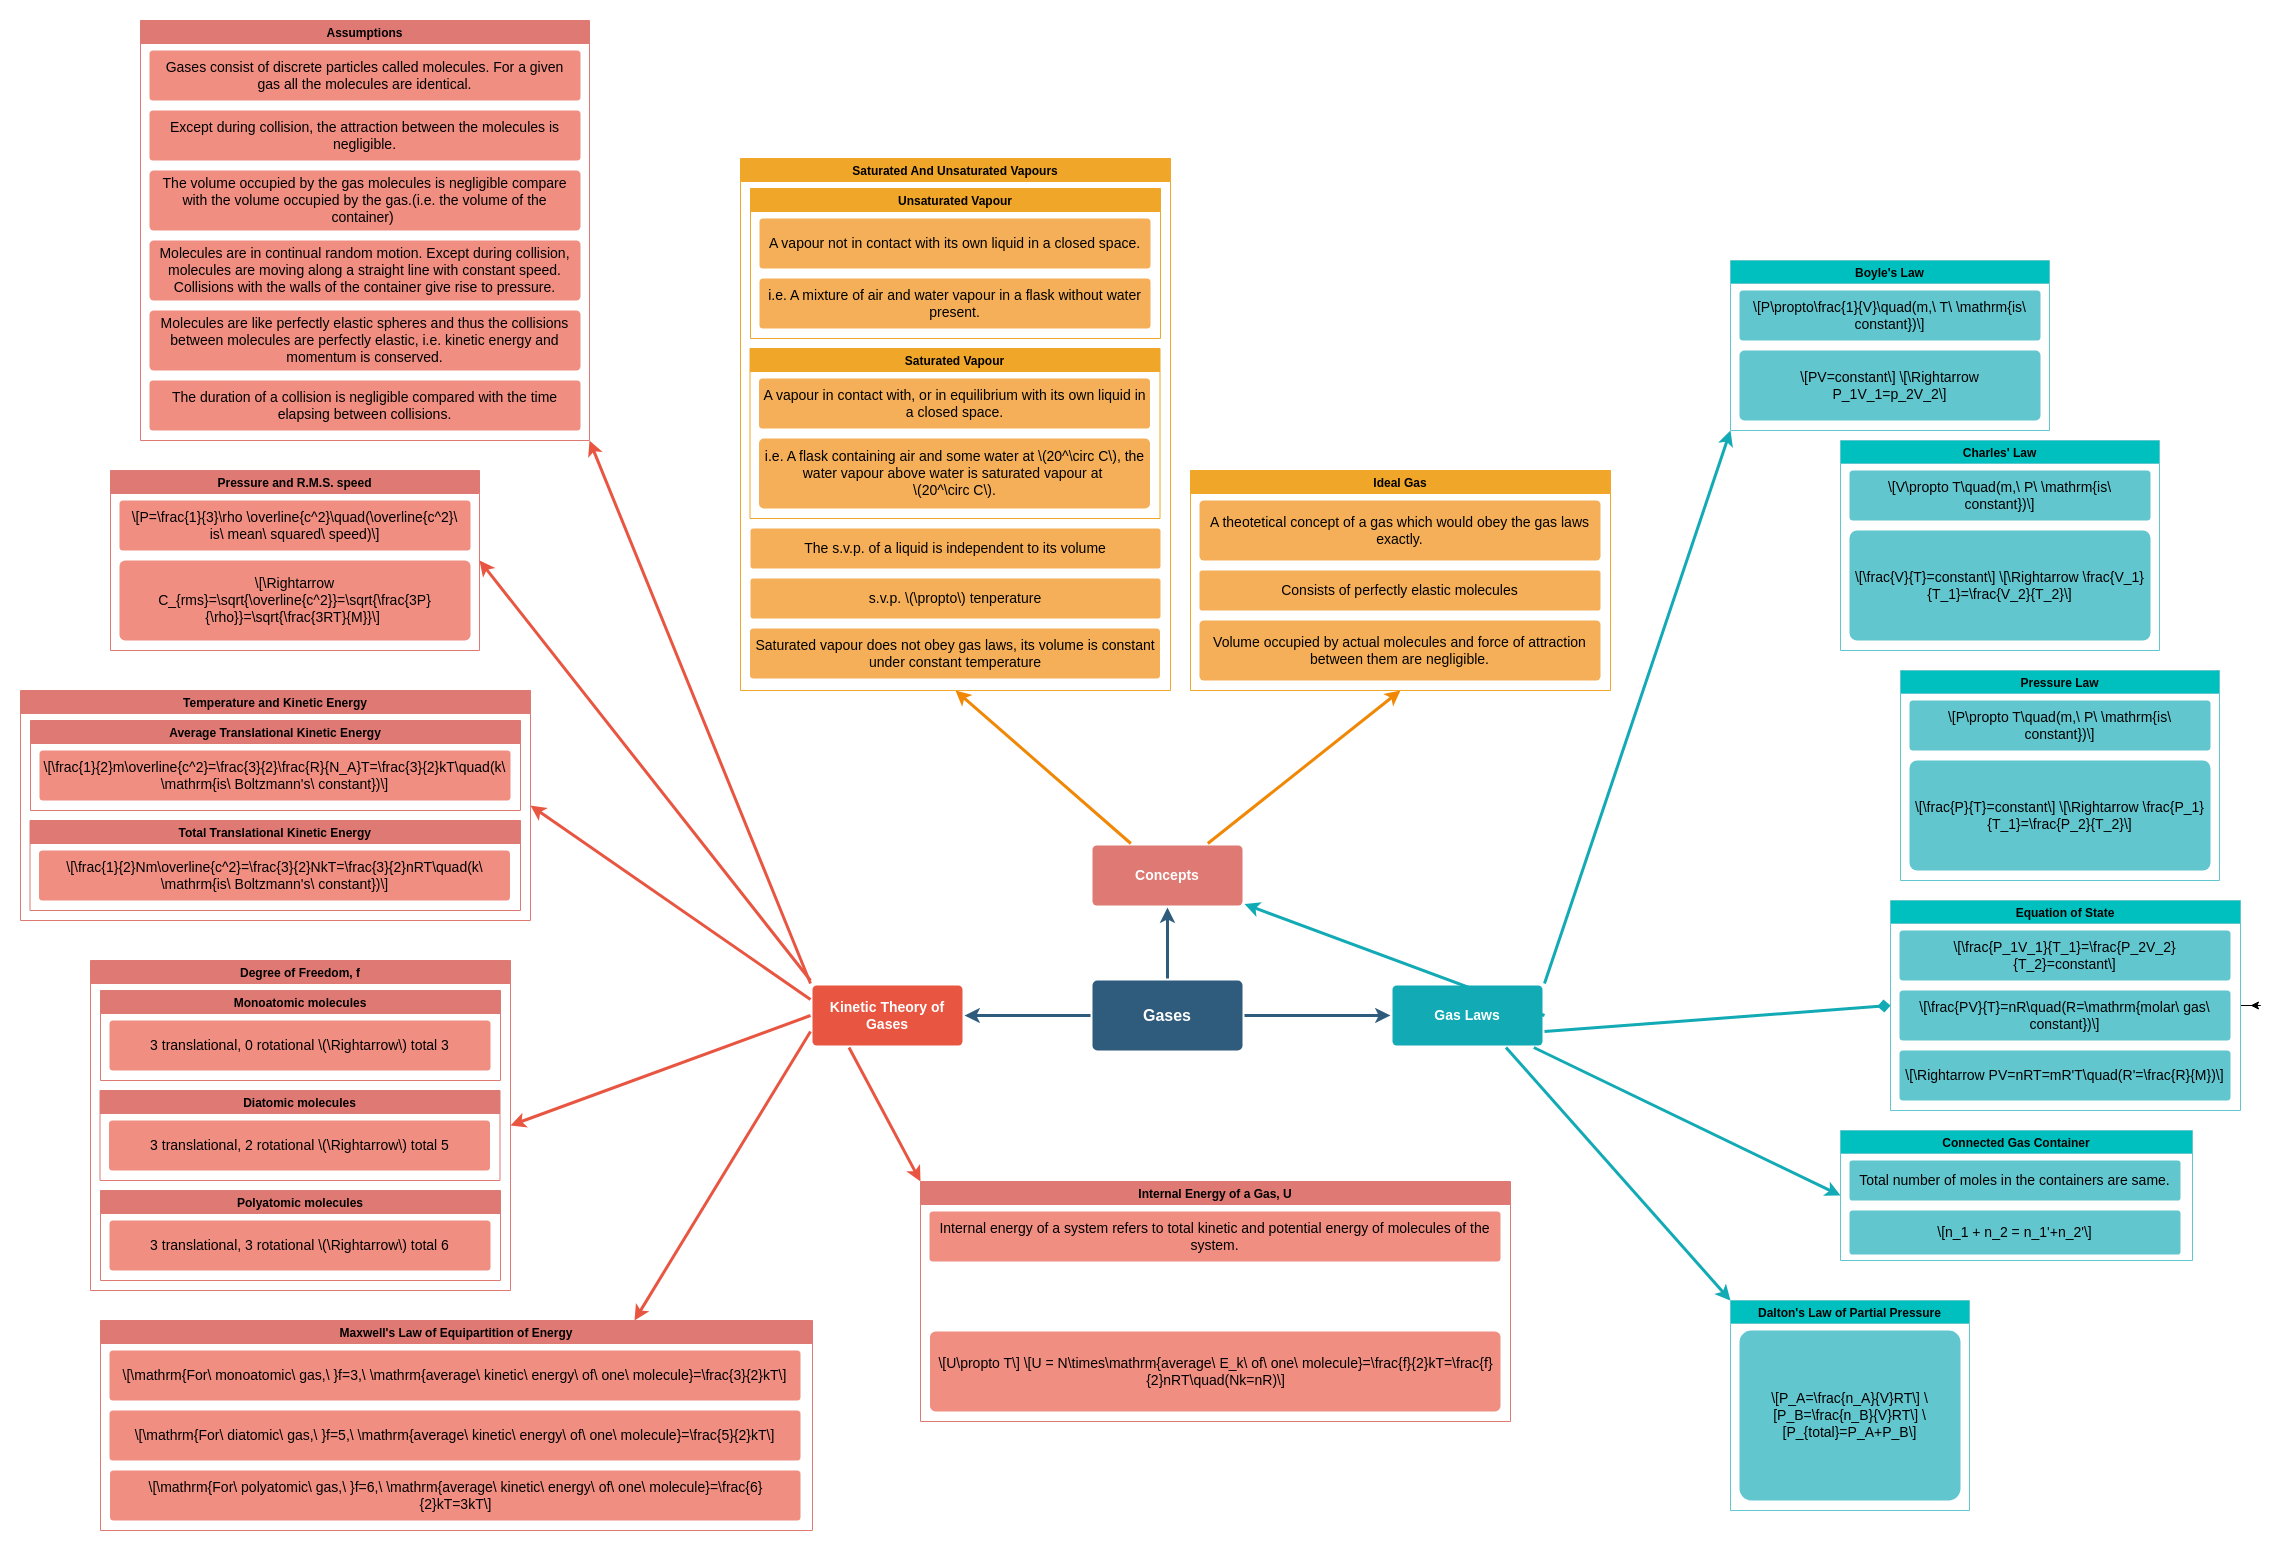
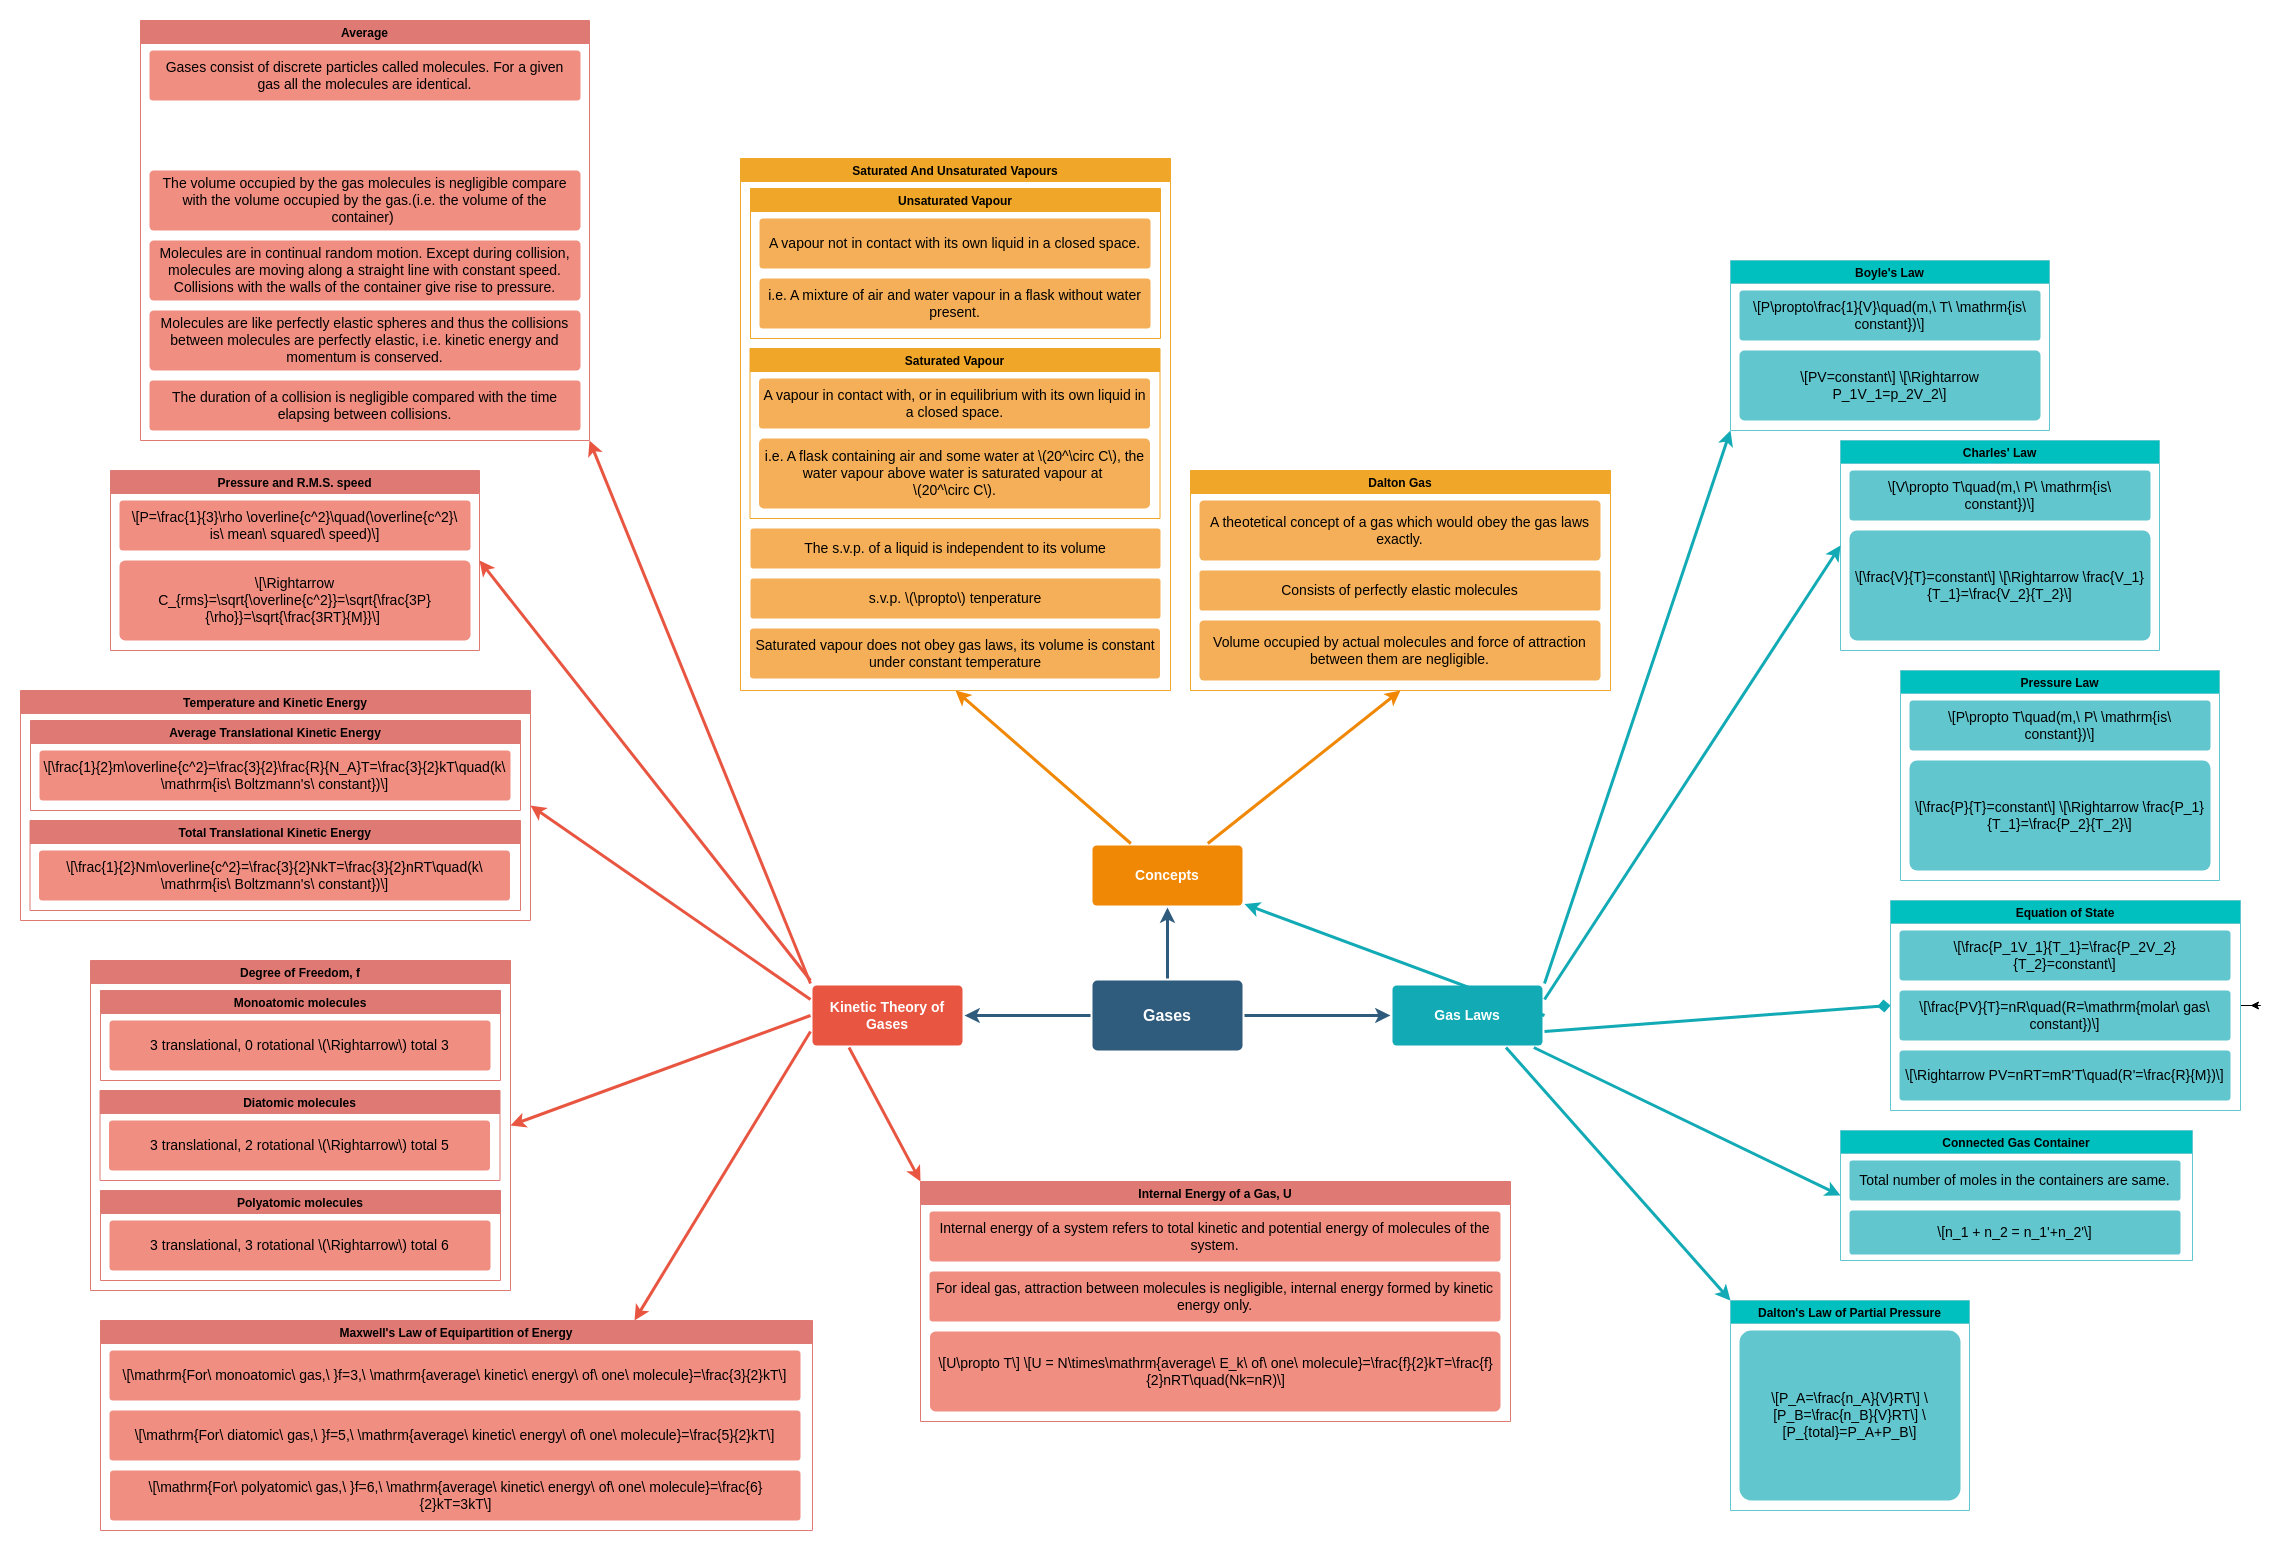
(365, 33) -> (365, 33)
(365, 136) -> none
(1400, 483) -> (1400, 483)
none -> (1689, 777)
(1168, 876) -> (1168, 876)
none -> (1215, 1297)
